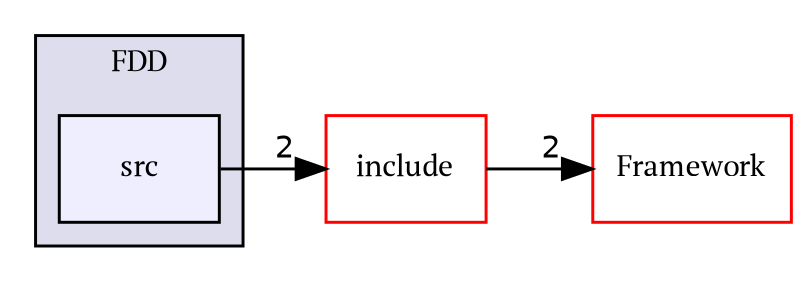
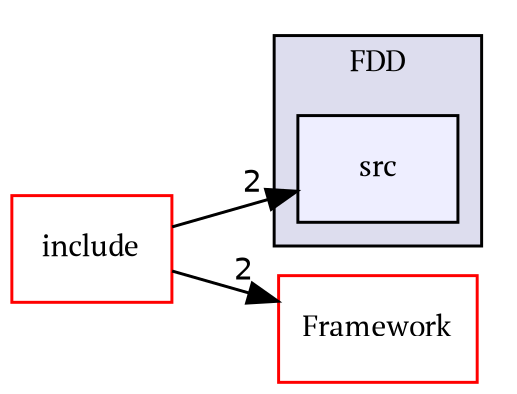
(262, 169) -> (220, 213)
